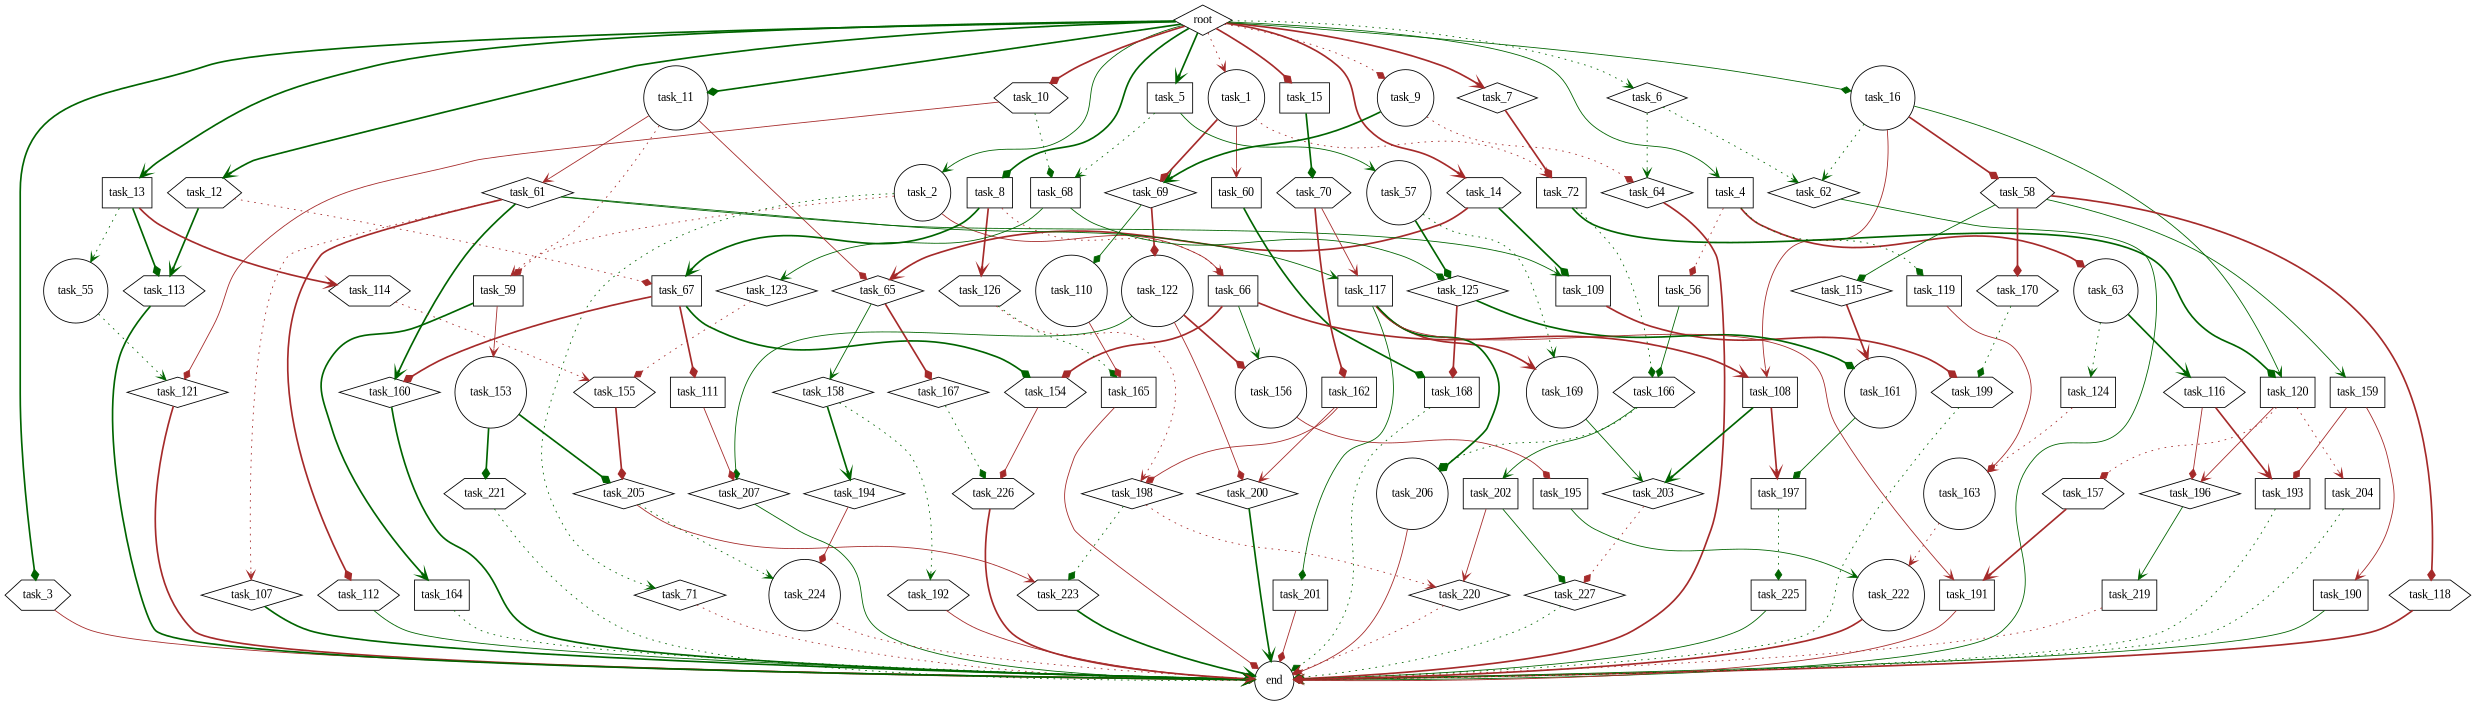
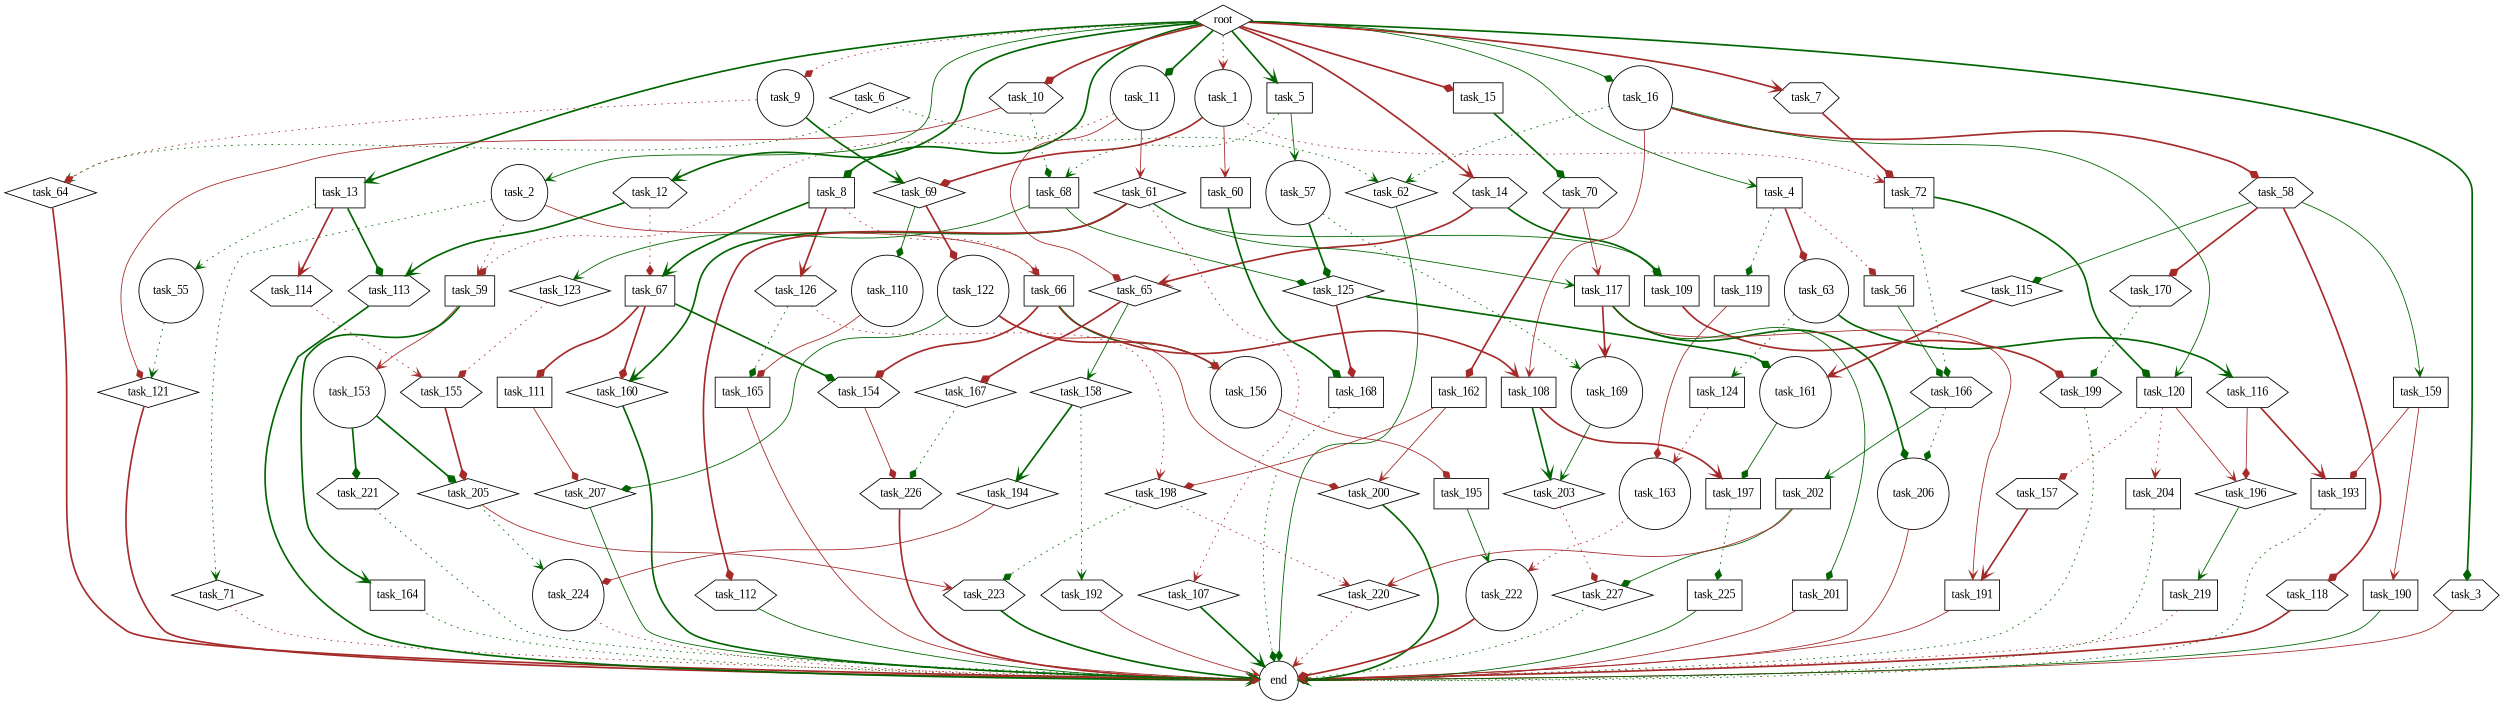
(1432, 34) -> none
(1497, 98) -> (1806, 98)
